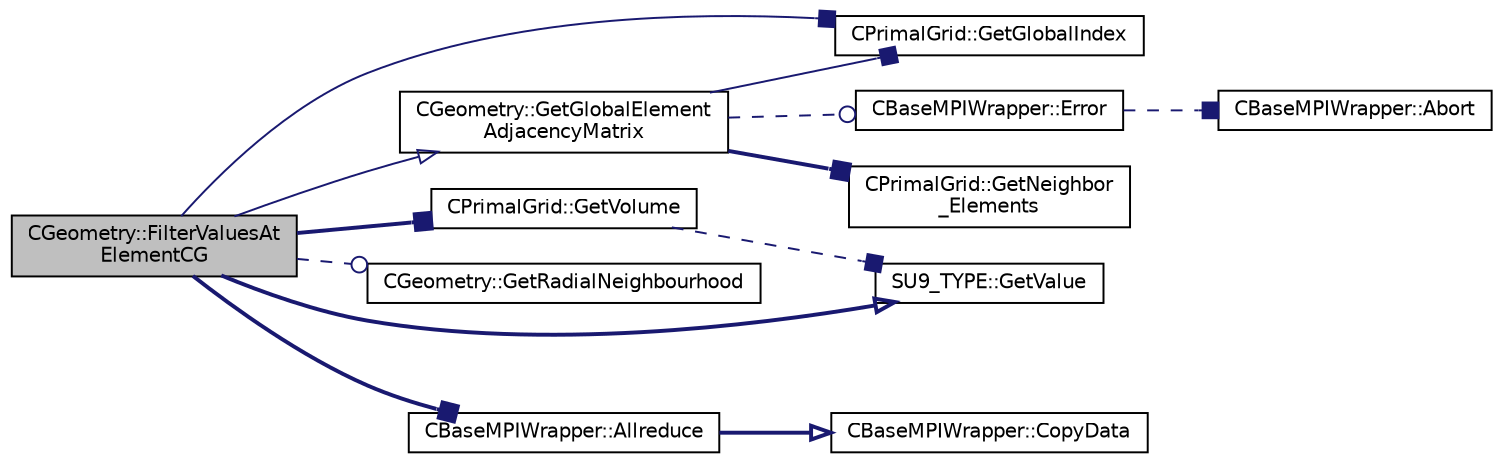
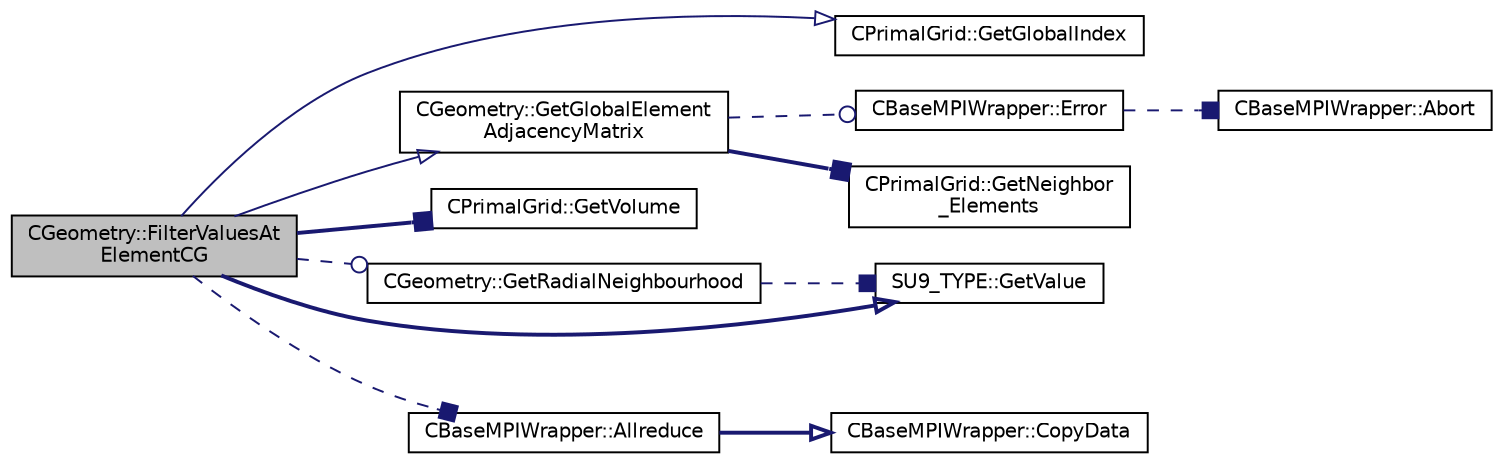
(471, 42) -> (471, 42)
(793, 76) -> none
(767, 244) -> (808, 283)
(308, 355) -> (308, 355)
